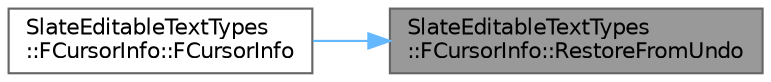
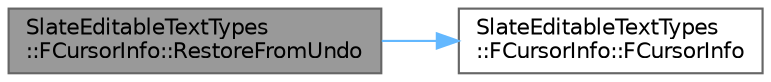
(341, 41) -> (409, 41)
